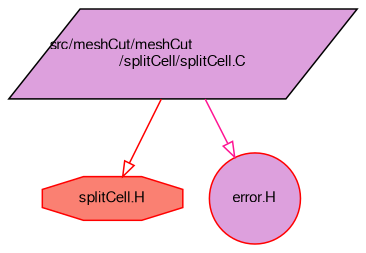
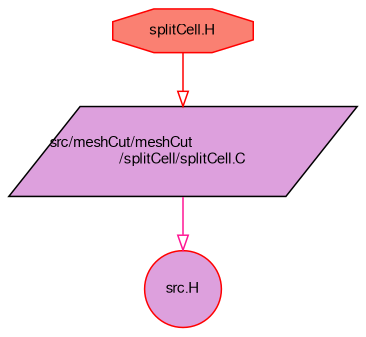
(145, 131) -> (183, 72)
(255, 198) -> (183, 289)
